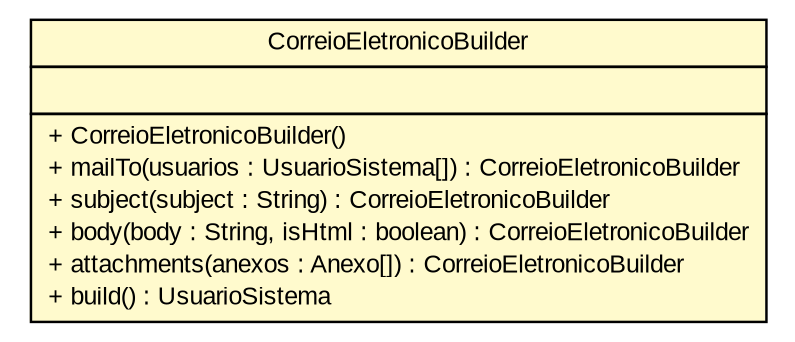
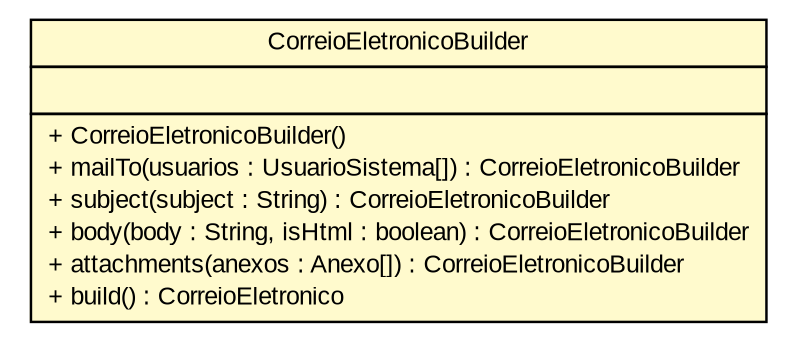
(191, 297) -> (197, 297)
